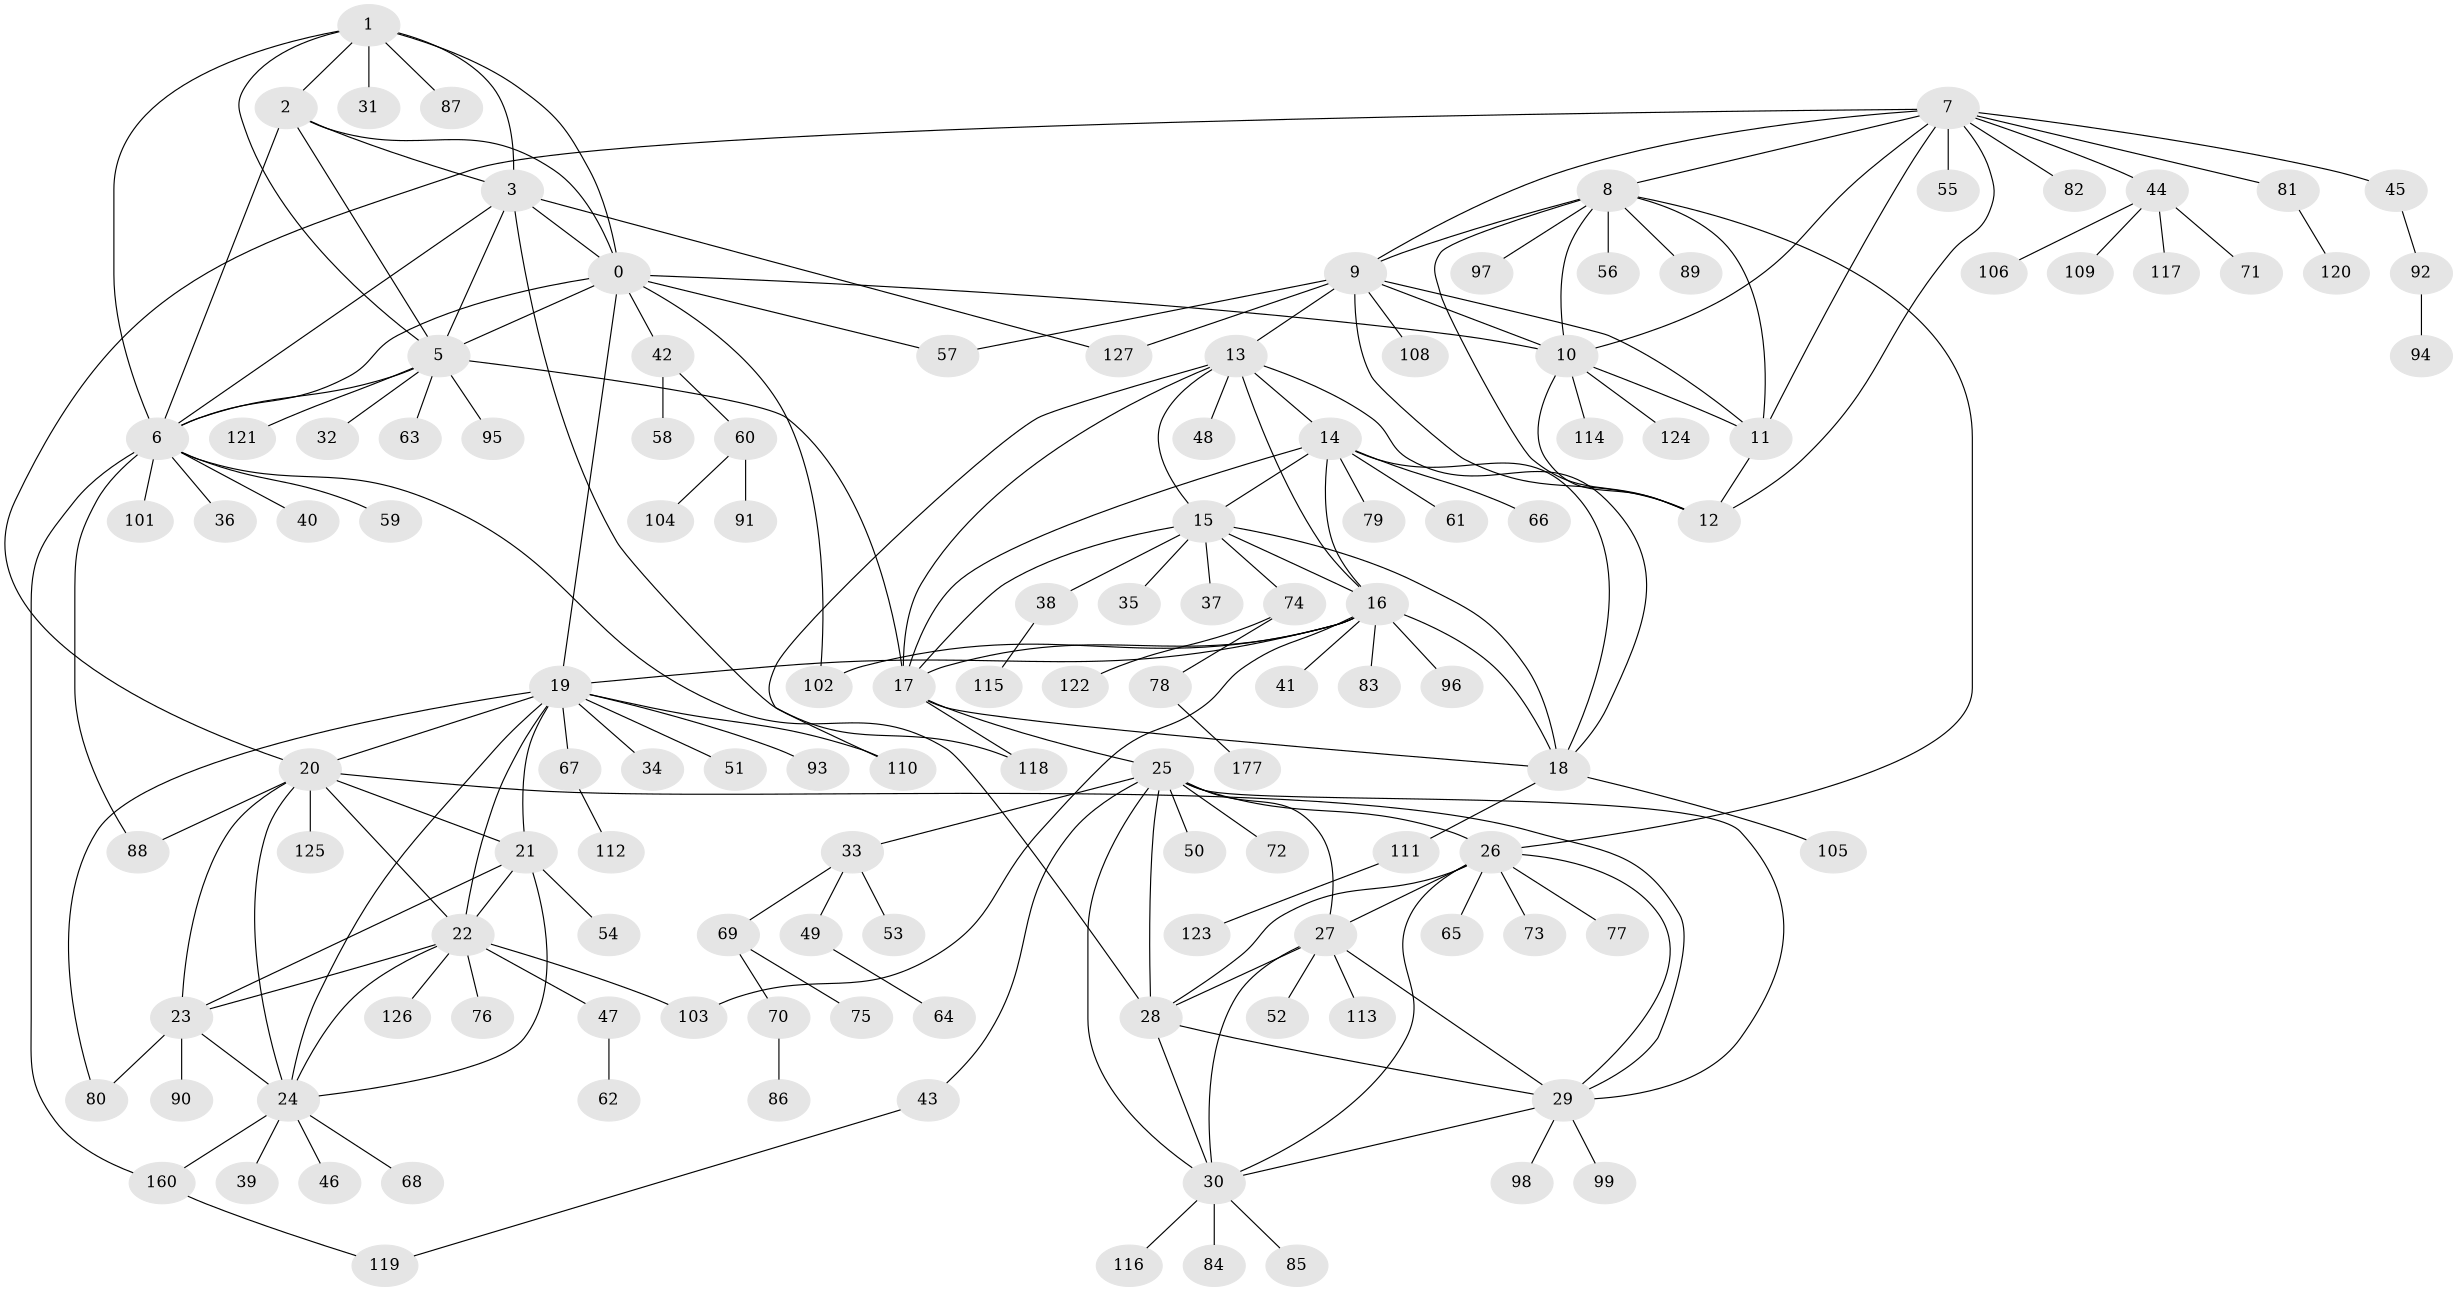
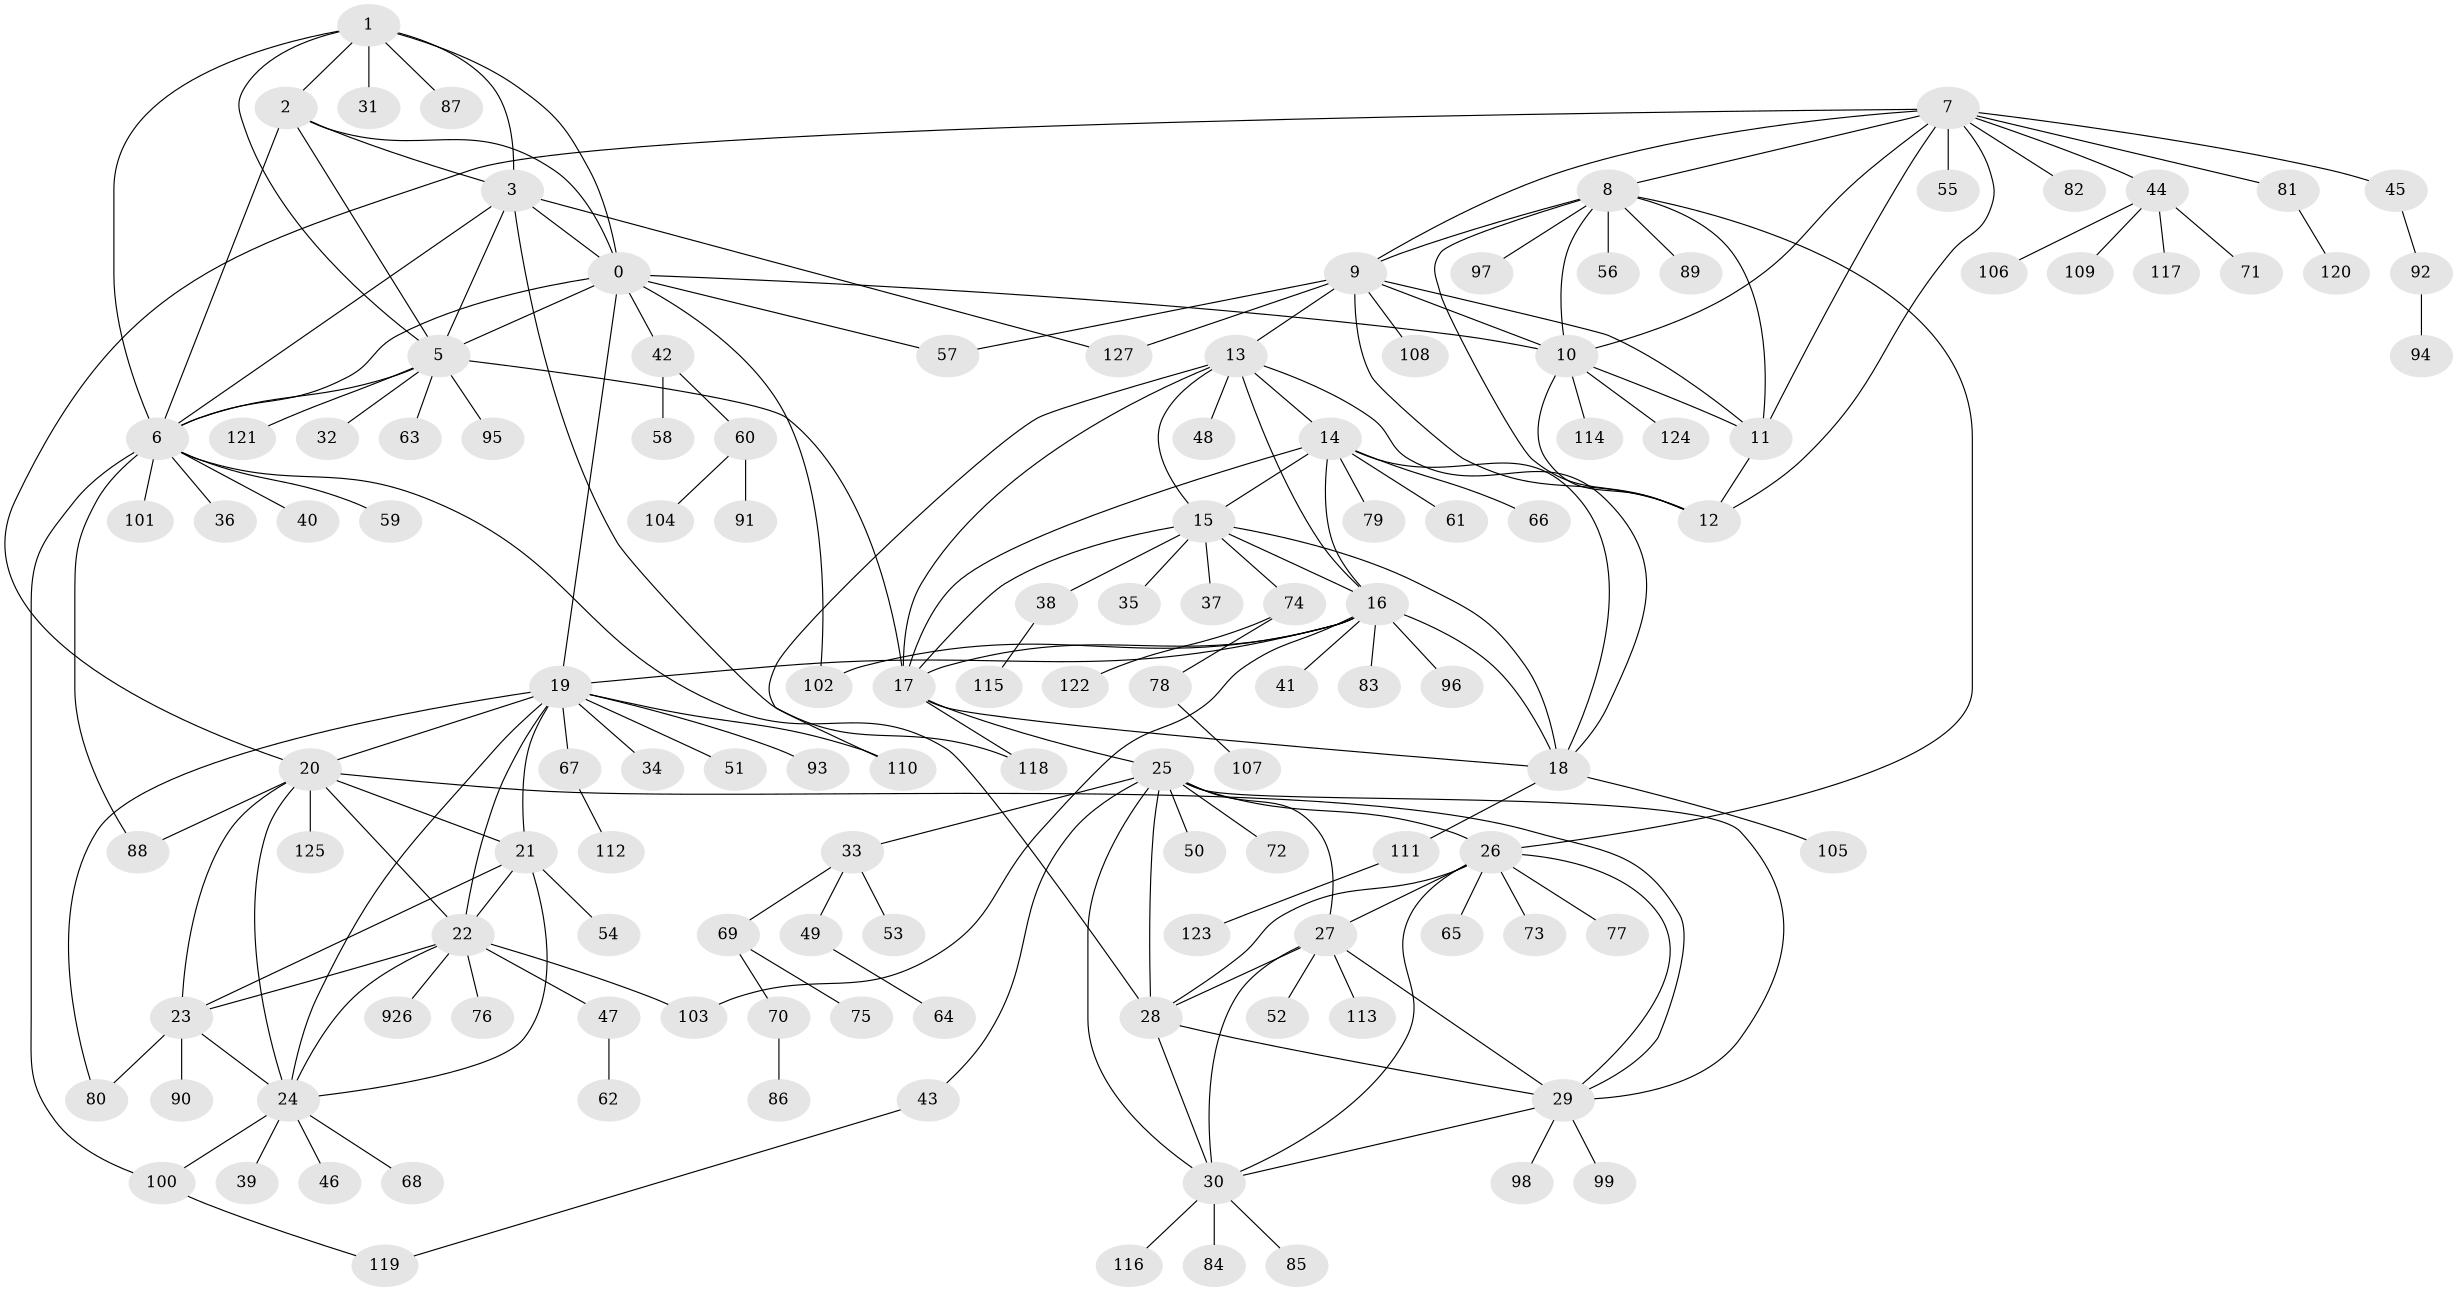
(1248, 770) -> (1248, 770)
(398, 1018) -> (398, 1018)
(162, 1183) -> (162, 1183)
